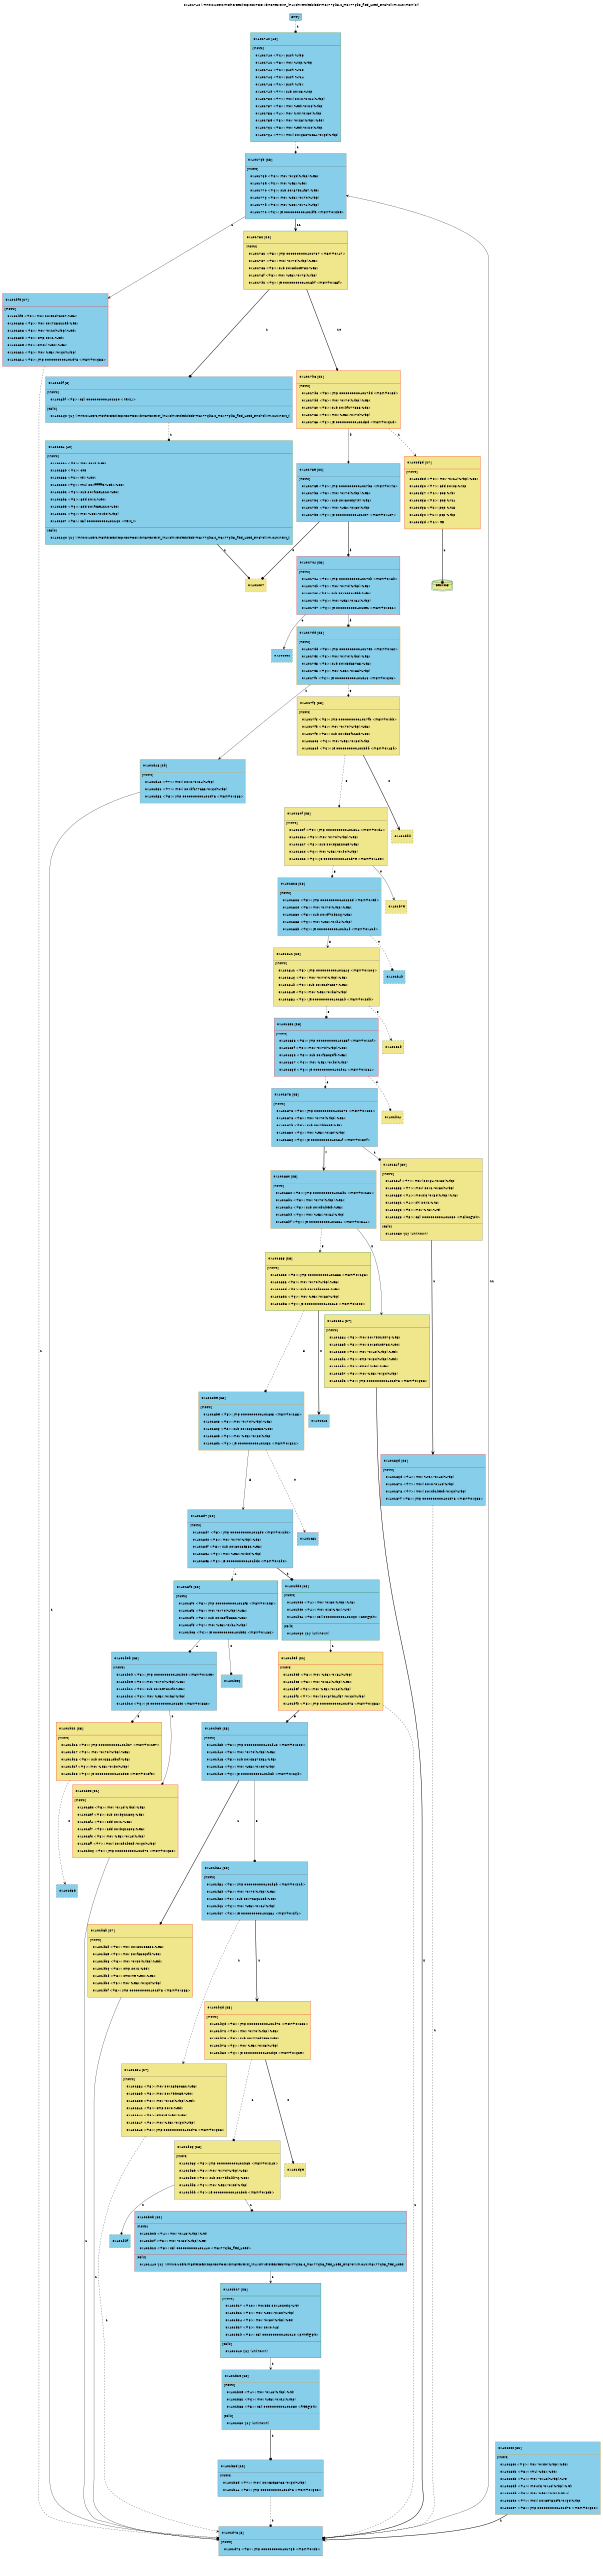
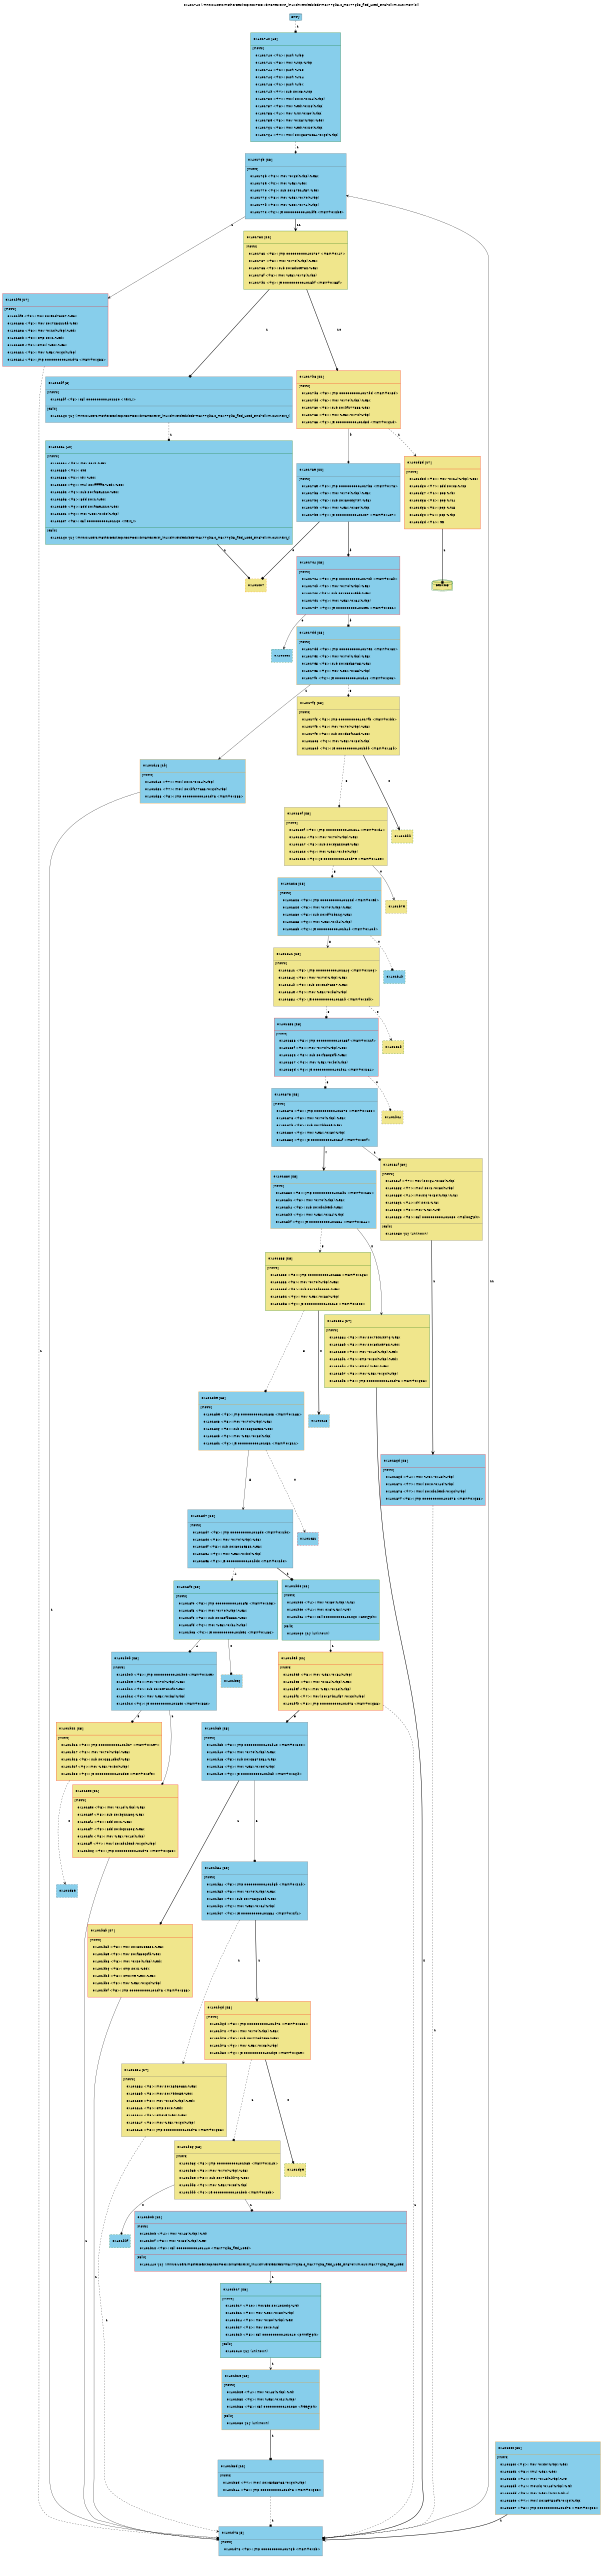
(325, 1081) -> (325, 1081)
